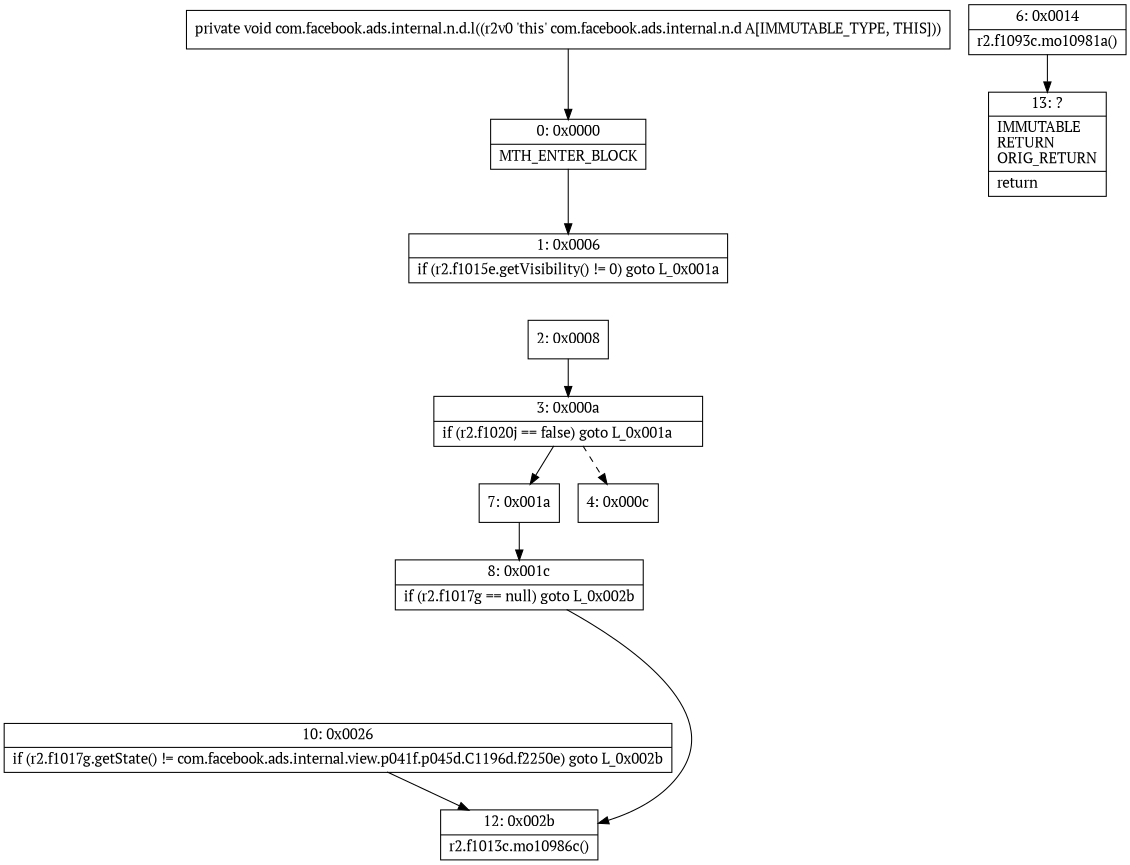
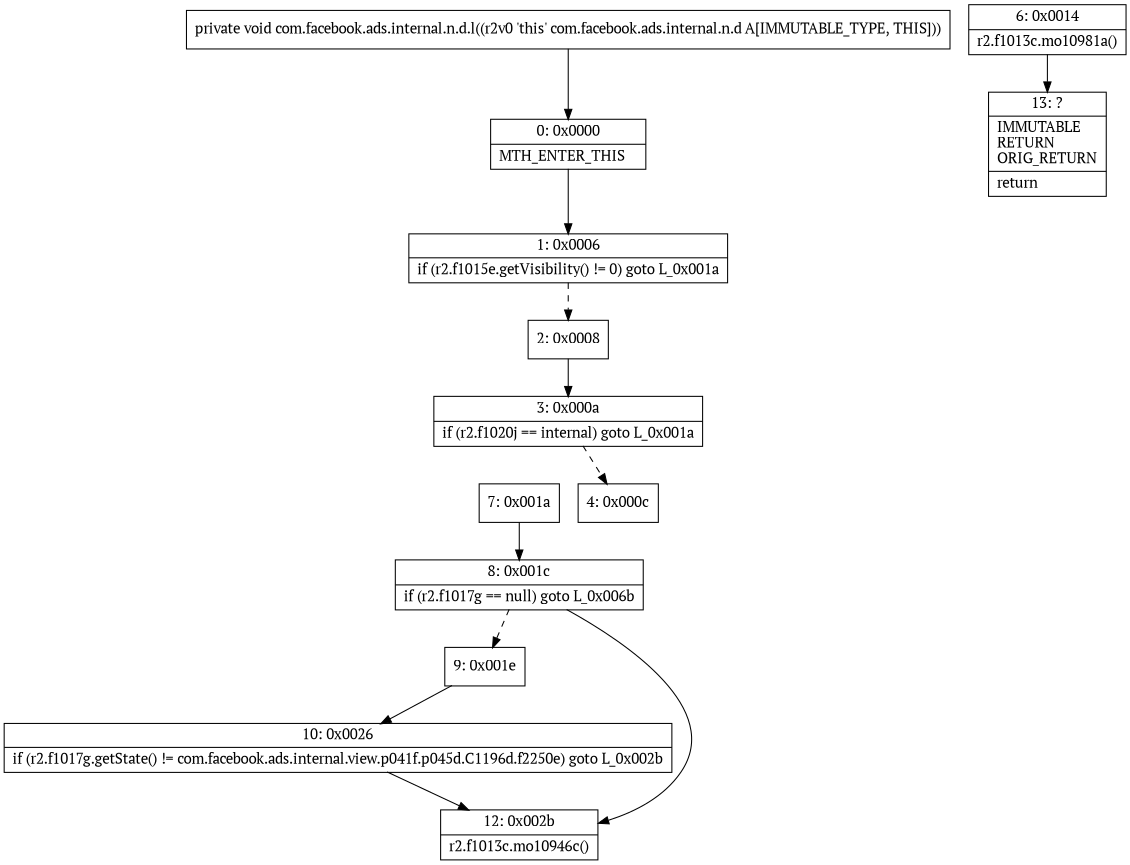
(1047, 42) -> (1047, 42)
(568, 156) -> (562, 156)
none -> (568, 296)
(557, 433) -> (568, 433)
(545, 461) -> none
(519, 597) -> (519, 597)
none -> (485, 667)
(519, 847) -> (519, 847)
